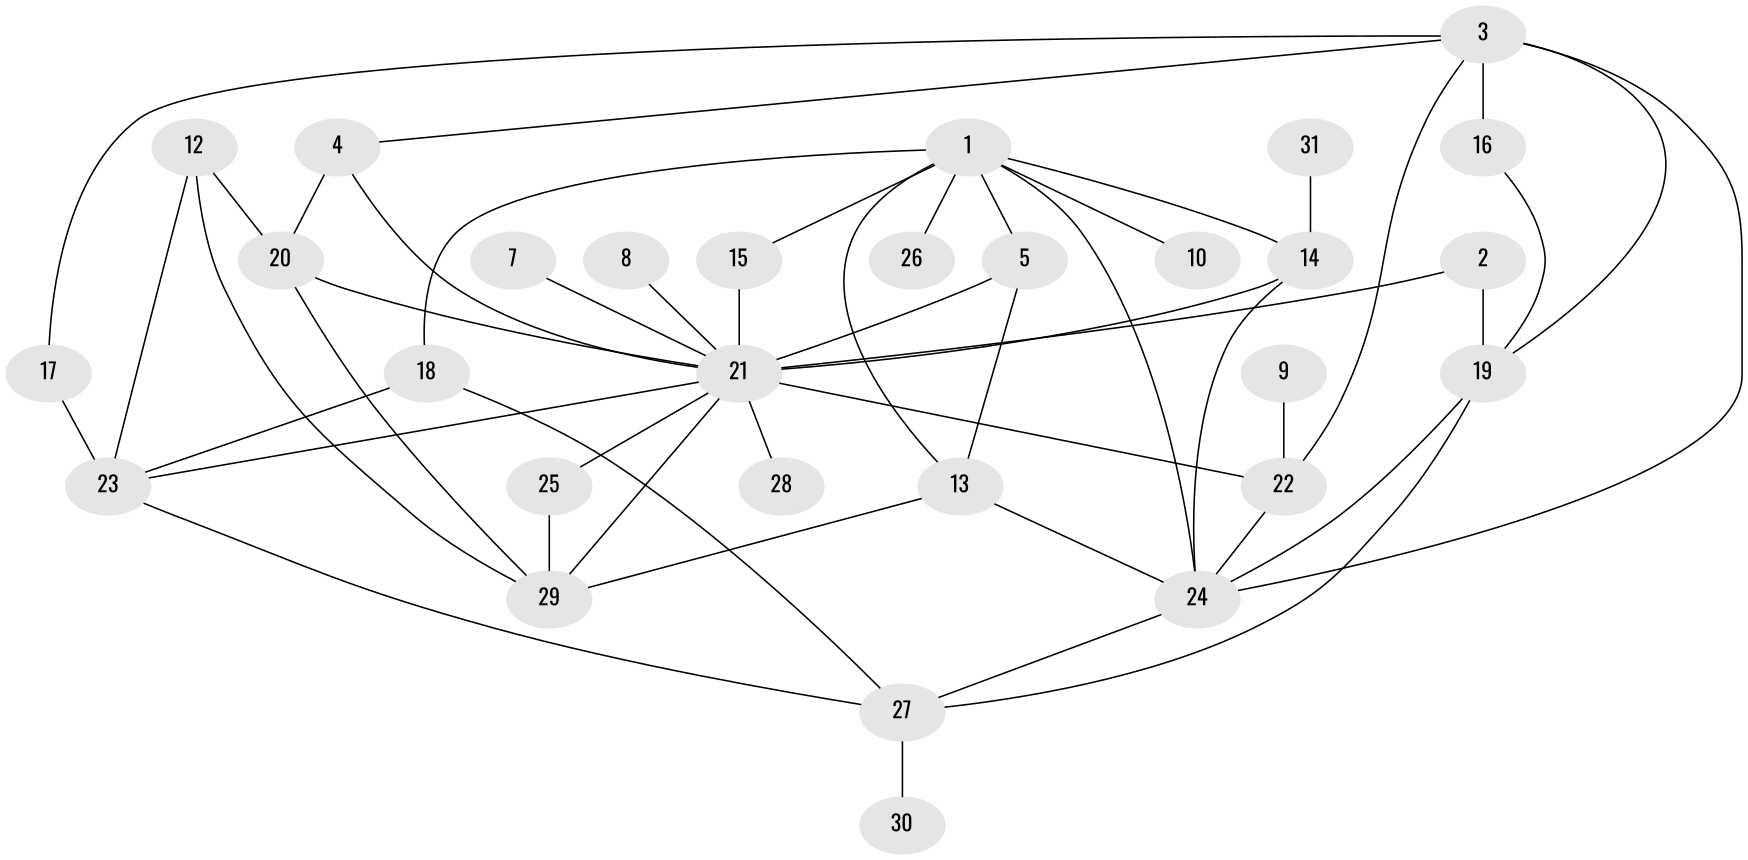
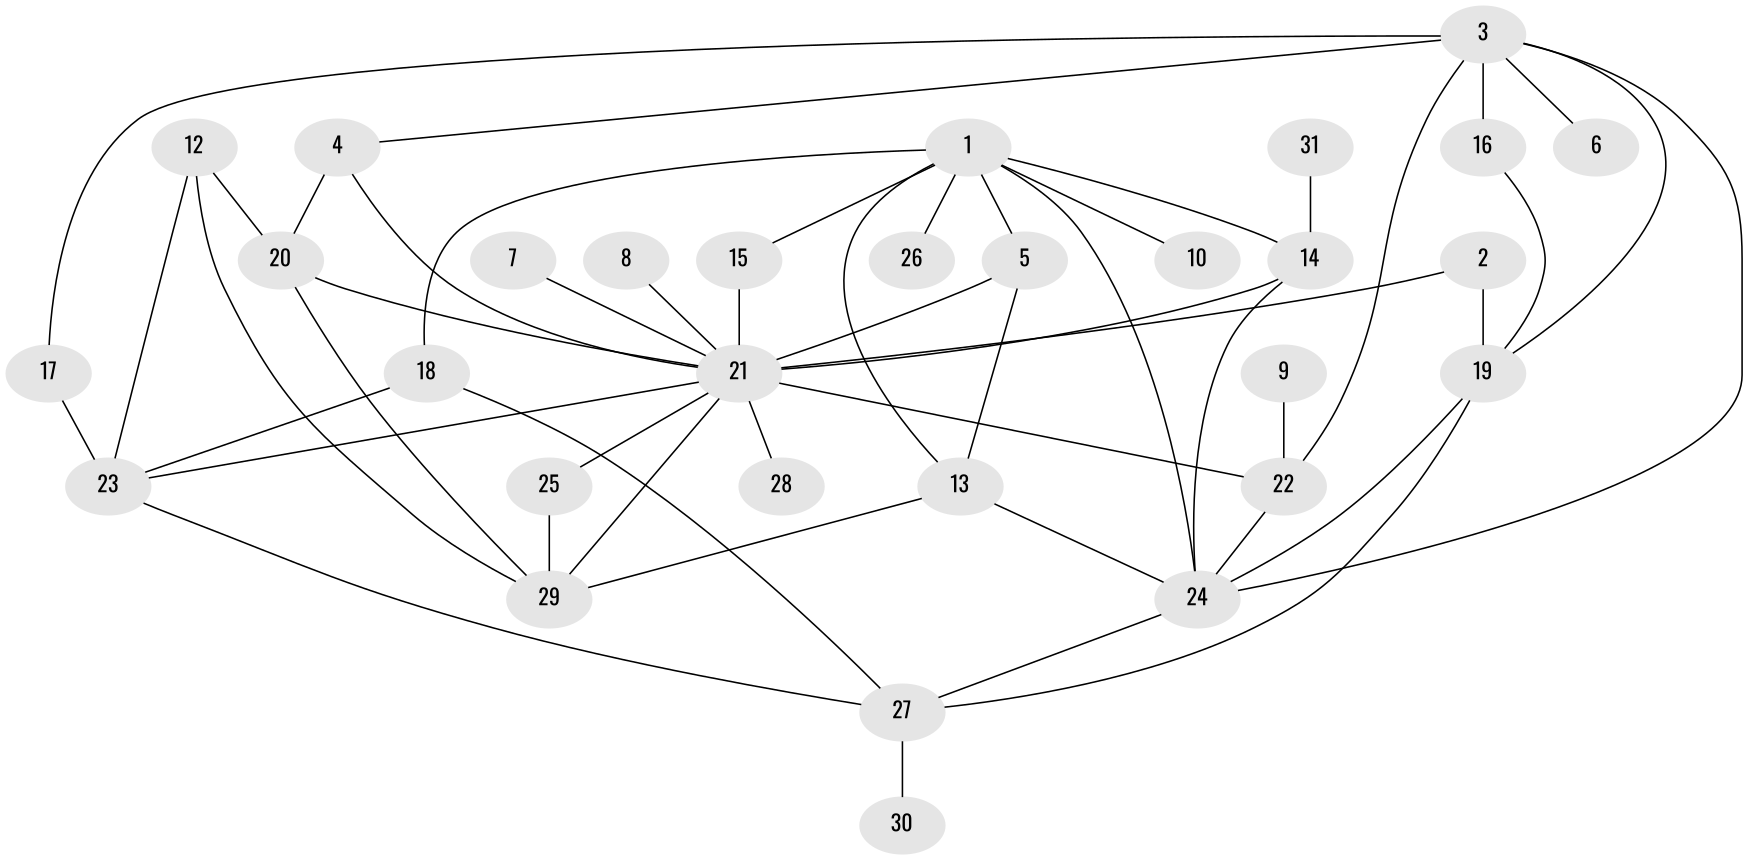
none -> (1596, 148)
